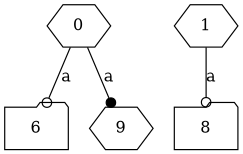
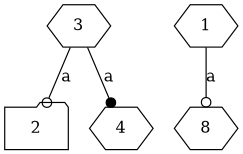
(79, 26) -> (79, 26)
(37, 128) -> (37, 128)
(121, 128) -> (121, 128)
(206, 128) -> (206, 128)
